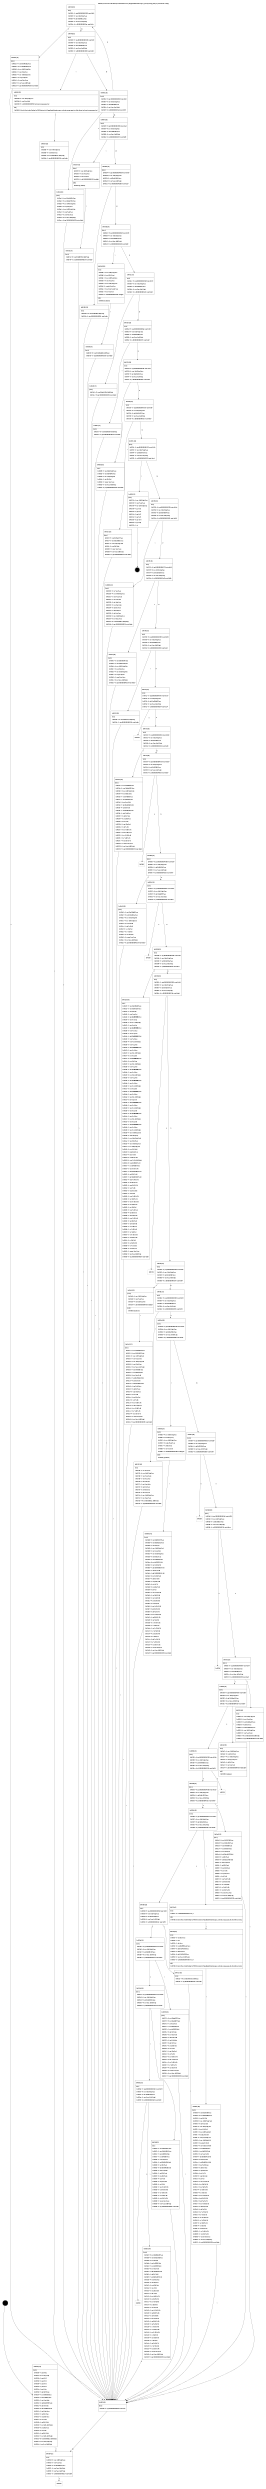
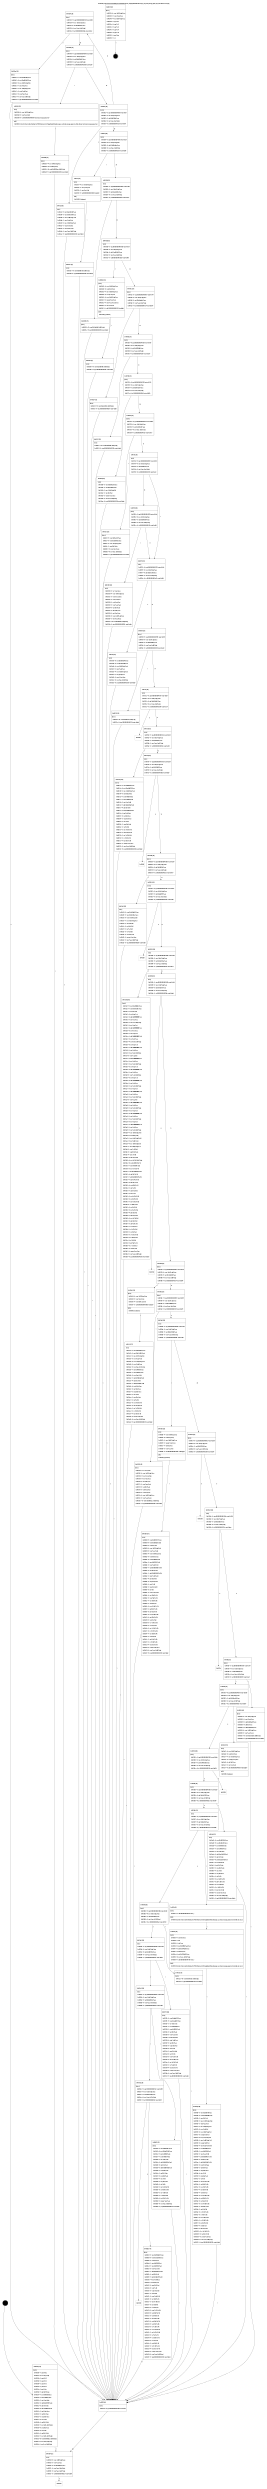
(140, 476) -> (160, 516)
